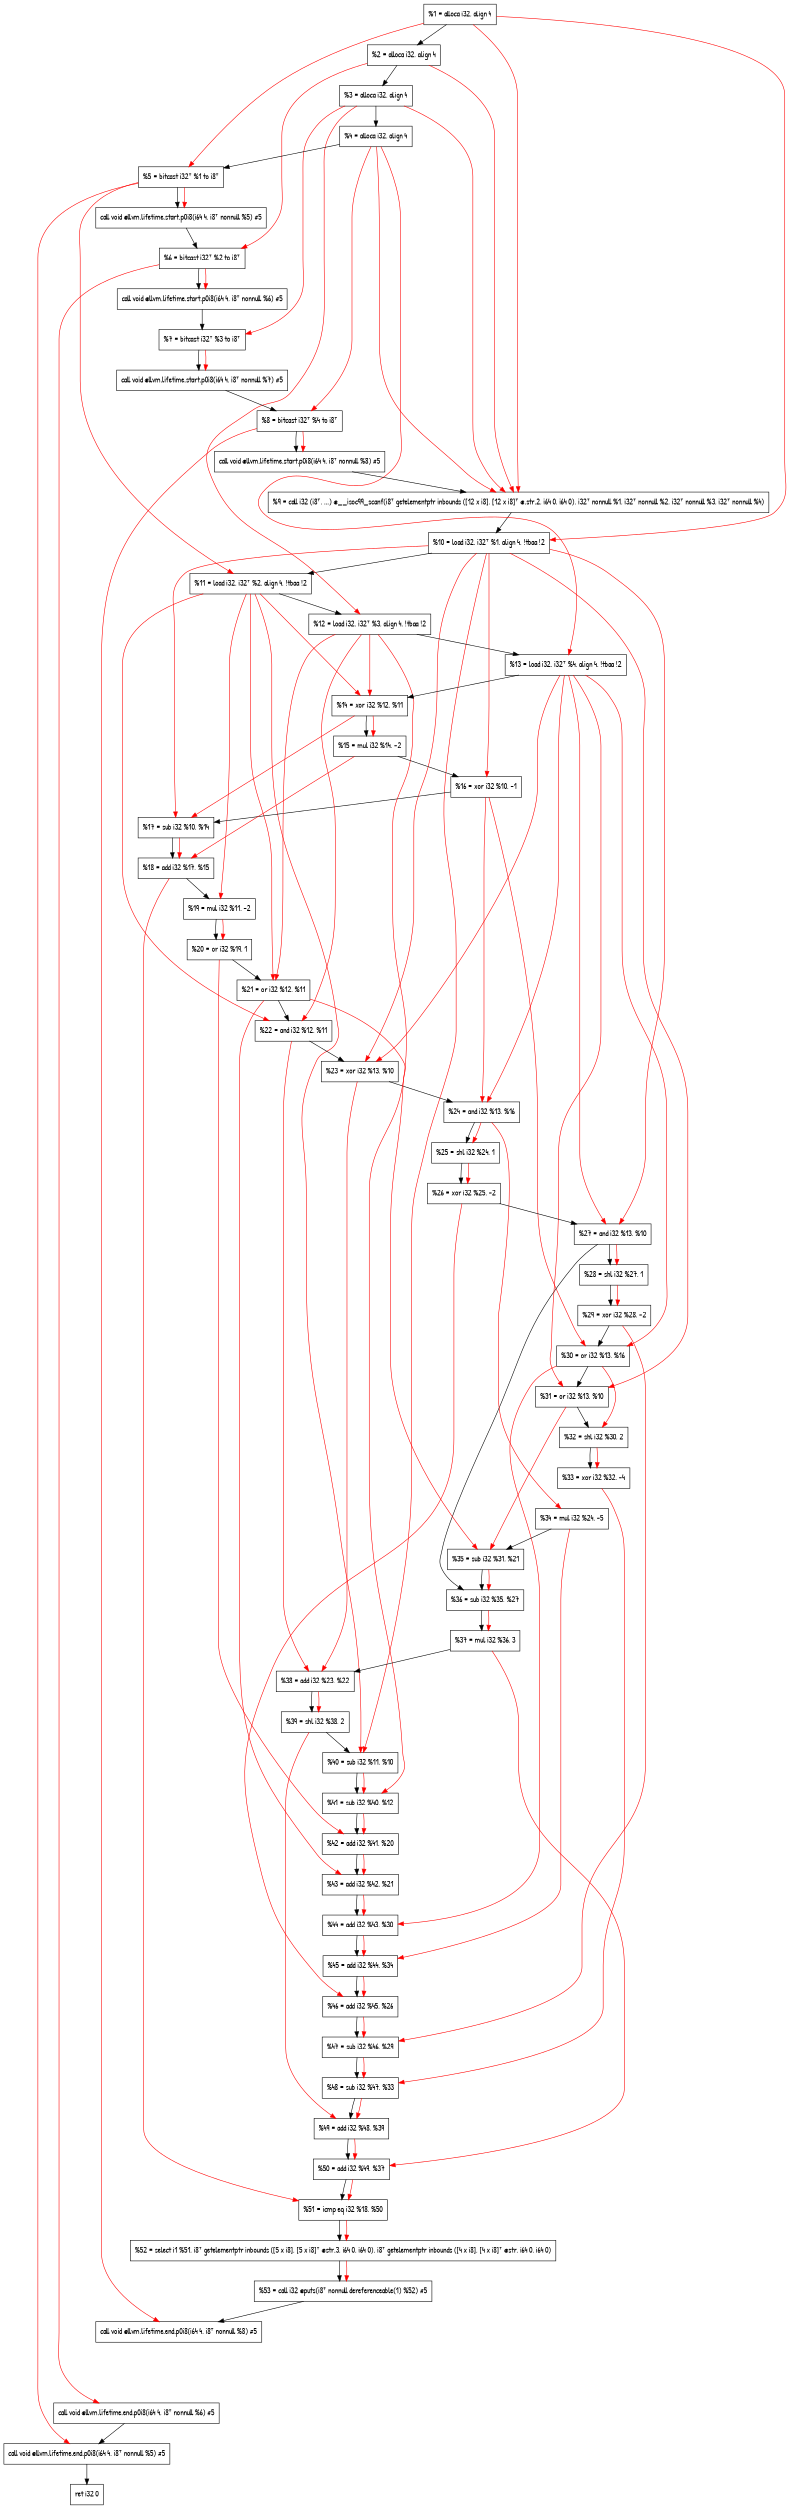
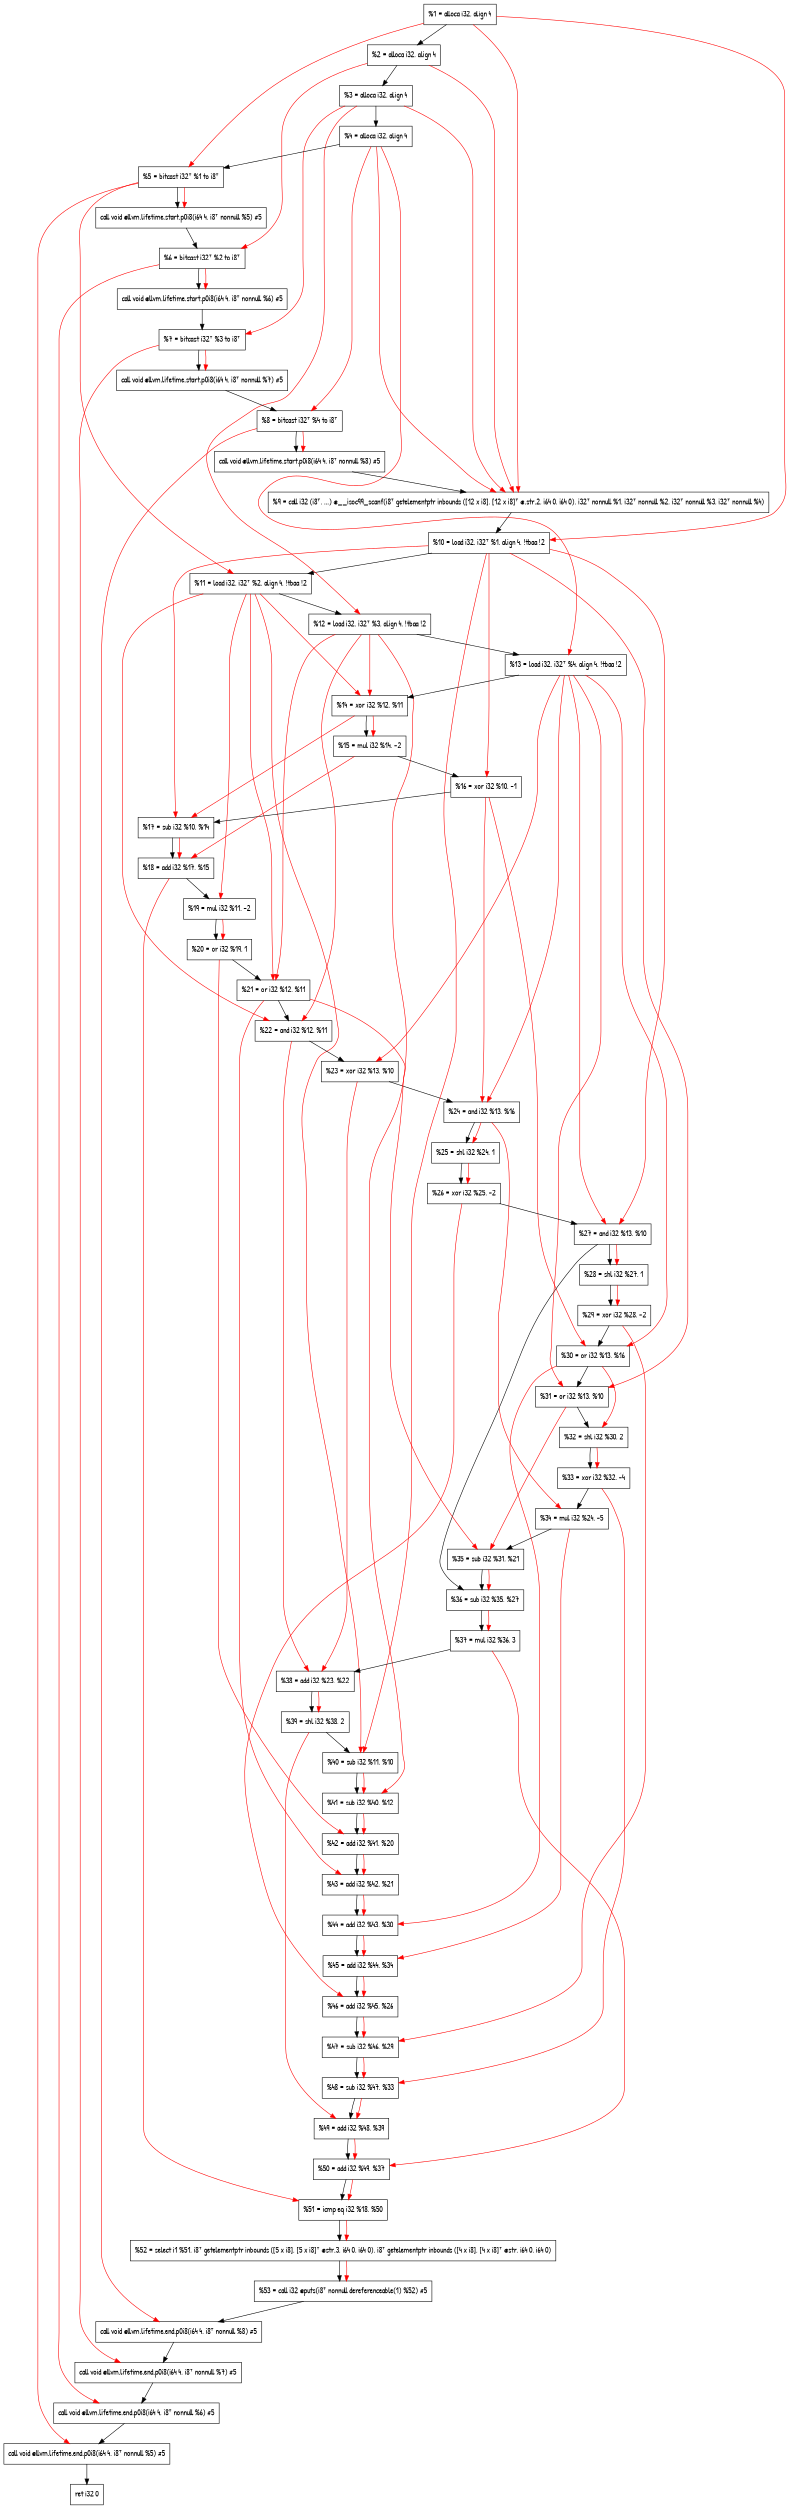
(417, 803) -> none
none -> (584, 1496)
none -> (158, 2373)
